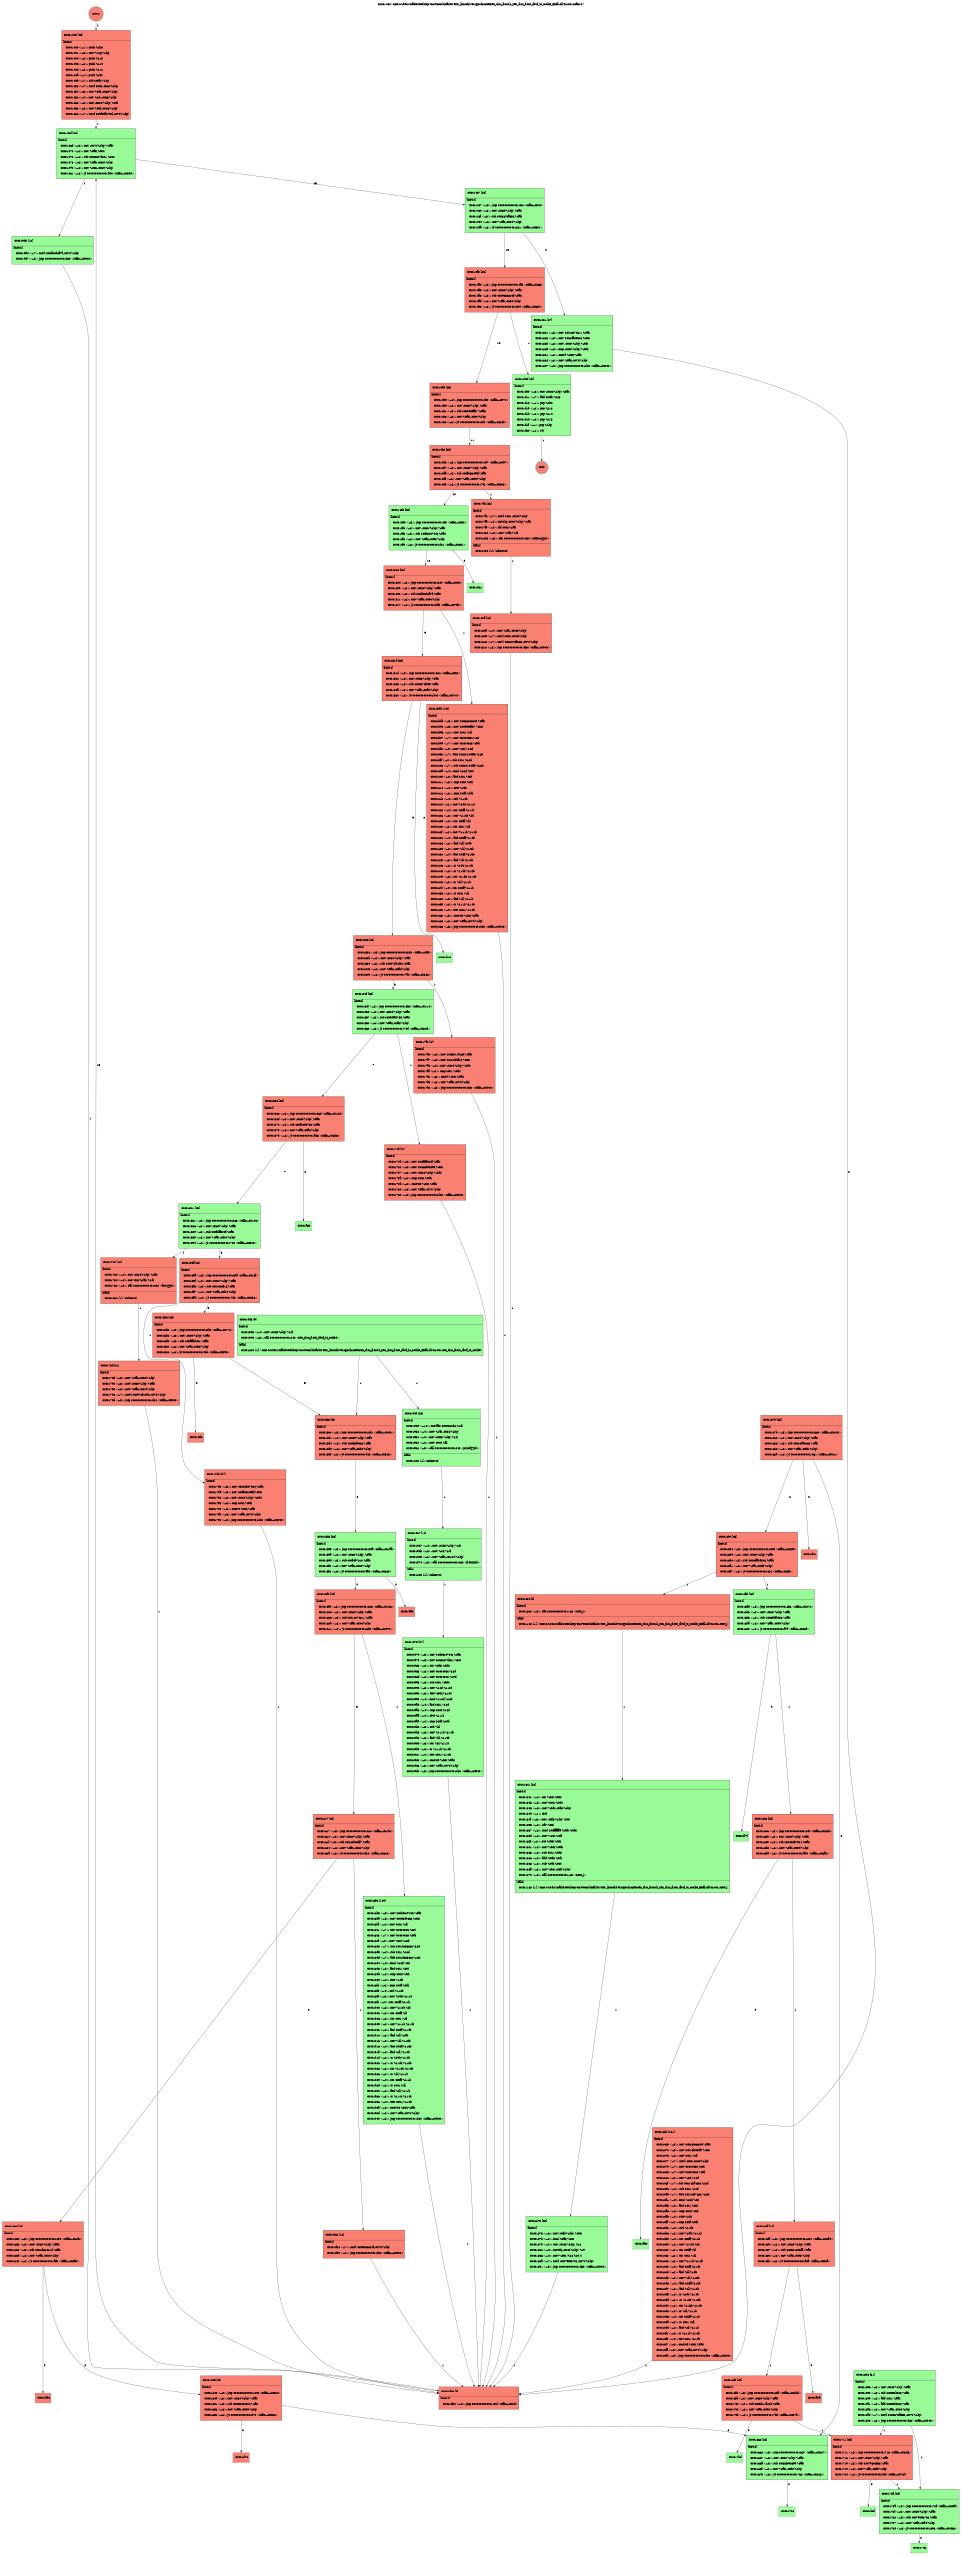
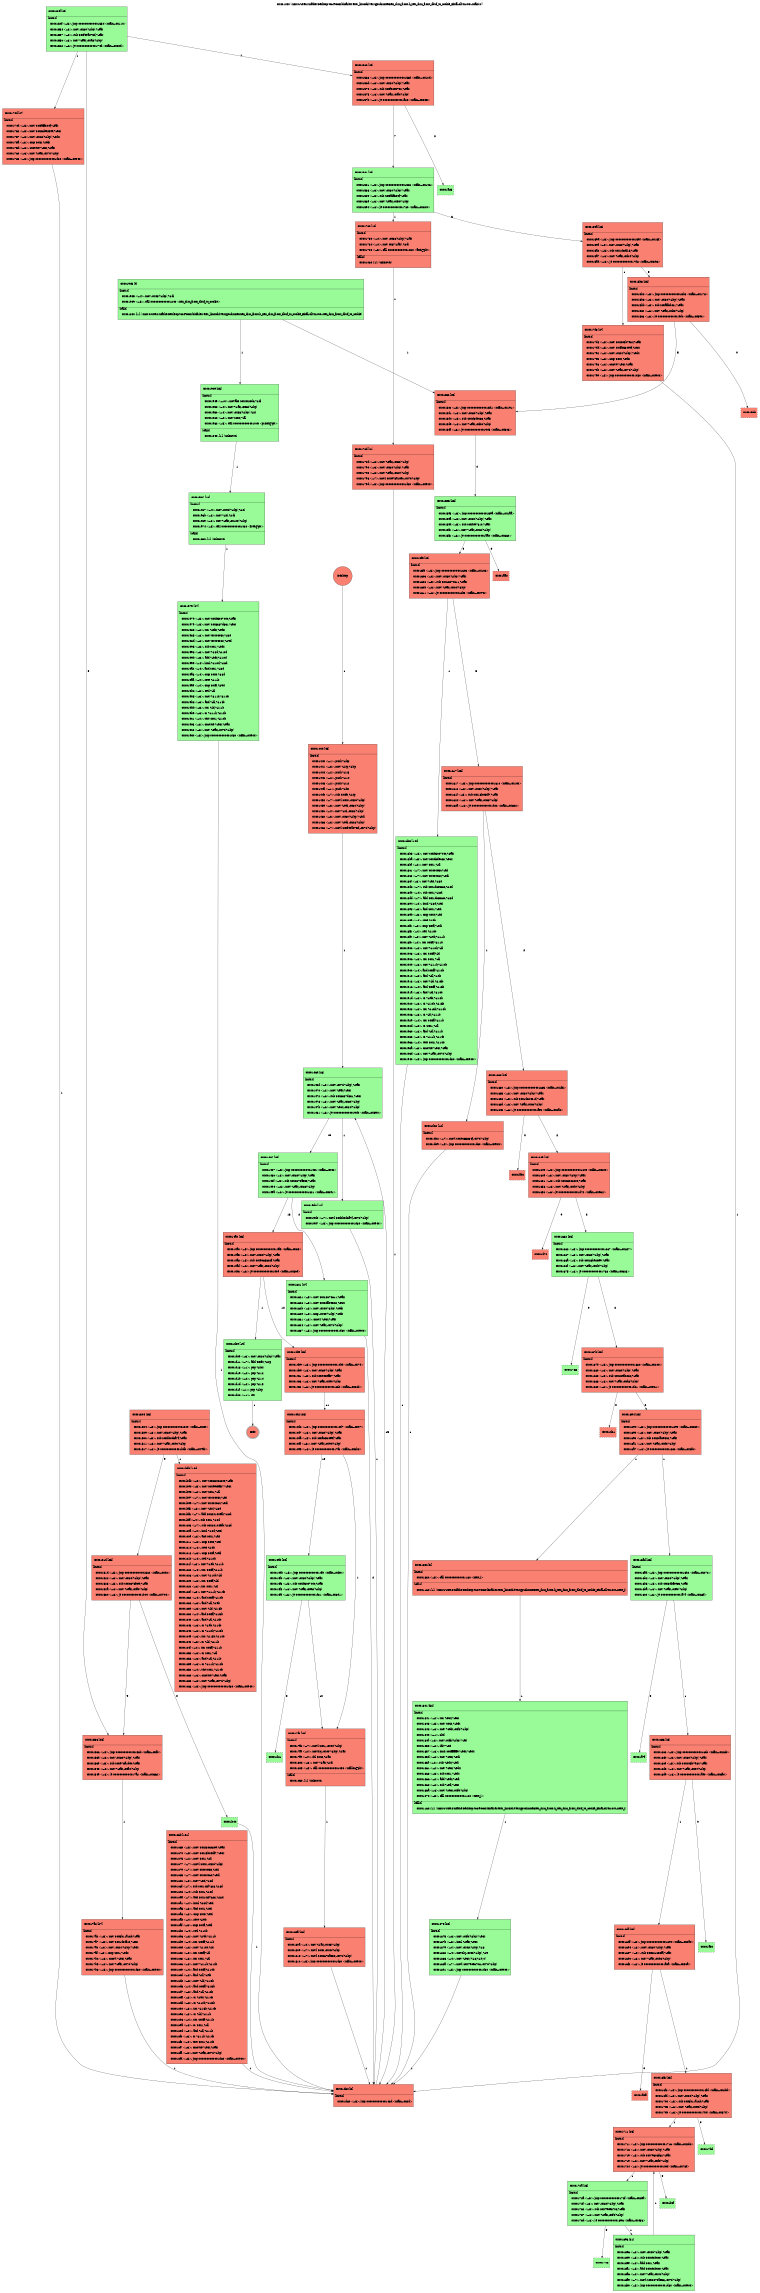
(96, 14) -> (343, 576)
(426, 557) -> (315, 1664)
(393, 984) -> (87, 895)
(503, 1660) -> (251, 1982)
(840, 1947) -> (607, 1311)
(918, 2456) -> (628, 2230)
